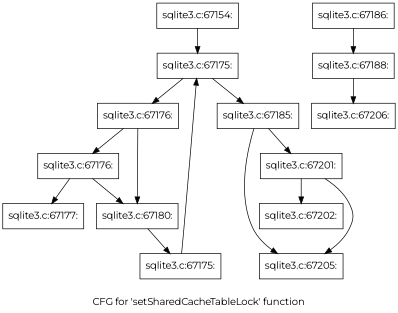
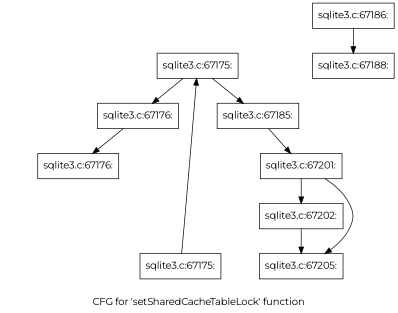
(198, 16) -> none
(353, 116) -> none
(245, 193) -> (301, 238)
(43, 216) -> none
(137, 216) -> none
